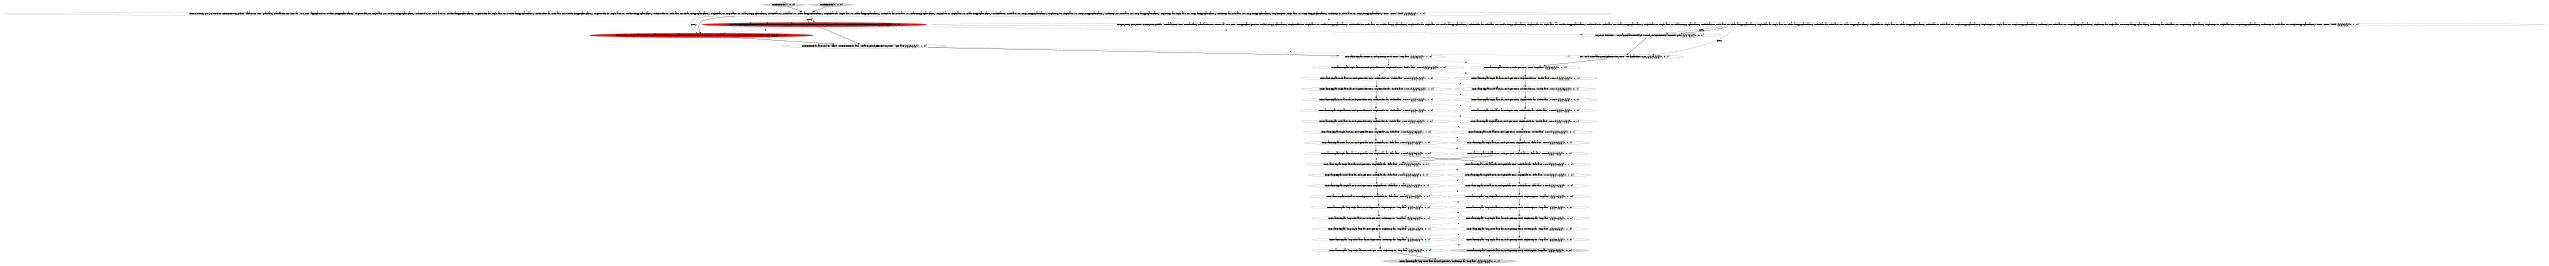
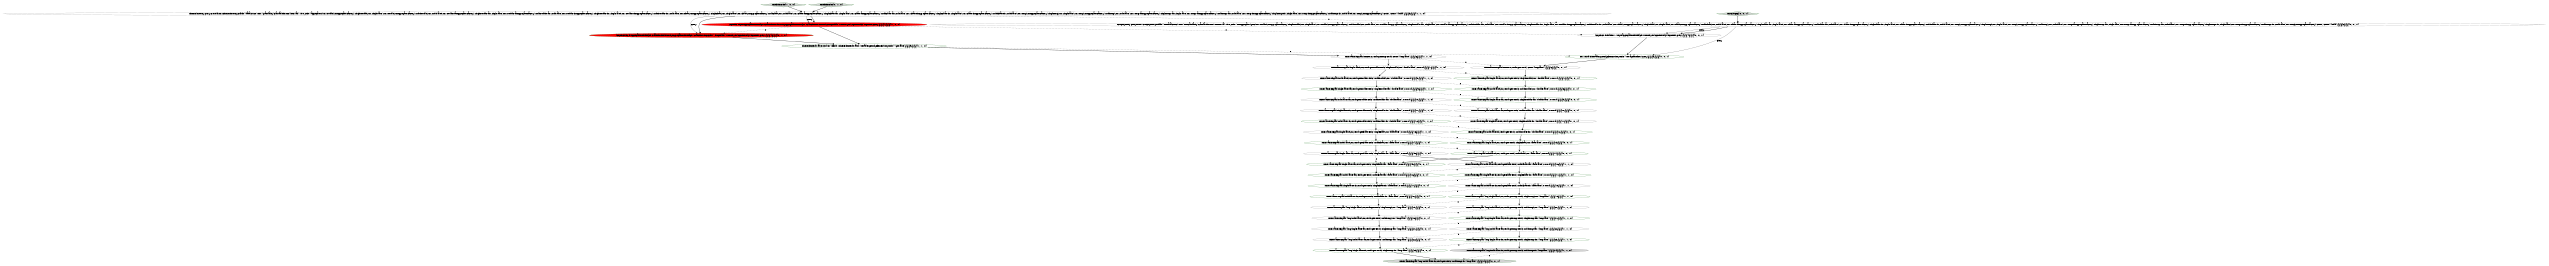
none -> (1738, 14)
